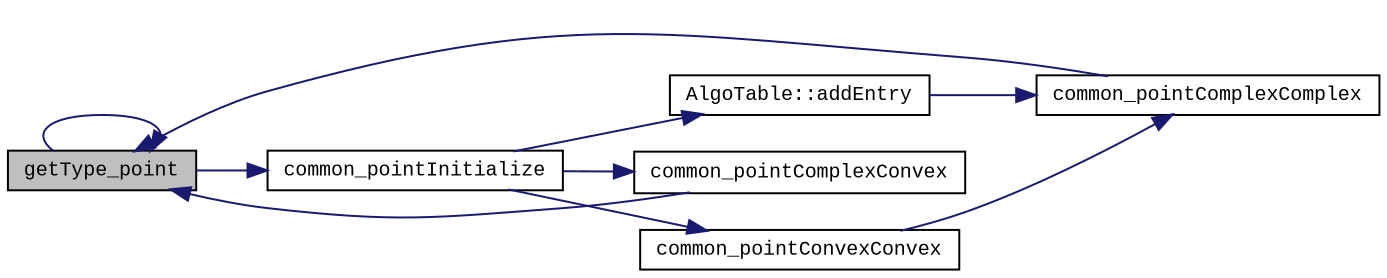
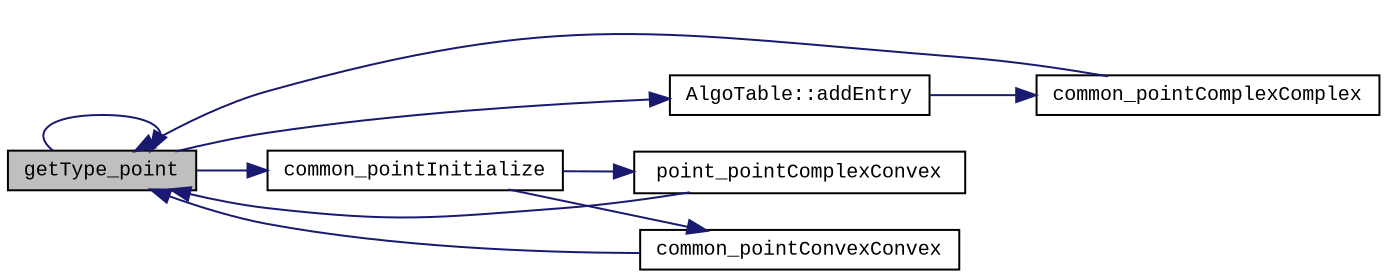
(598, 135) -> (411, 116)
(800, 172) -> (800, 172)
(1031, 186) -> (402, 242)
